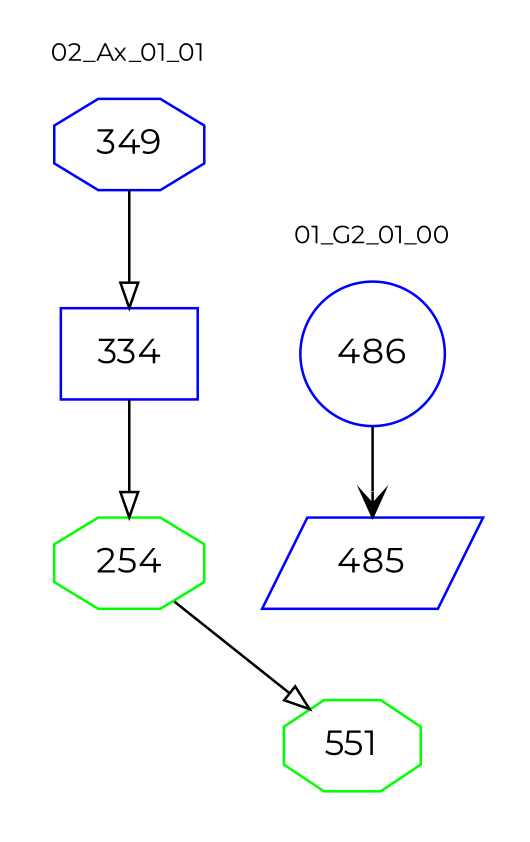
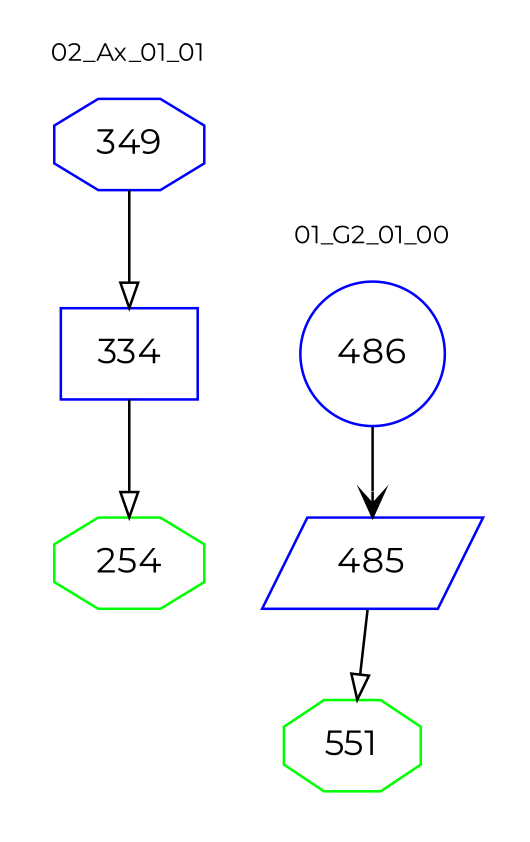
(229, 645) -> (364, 642)
